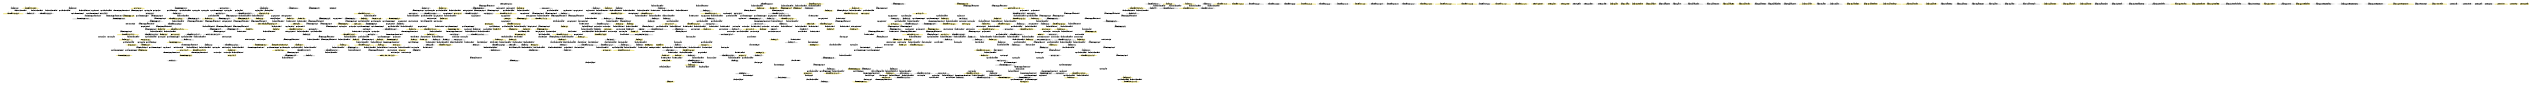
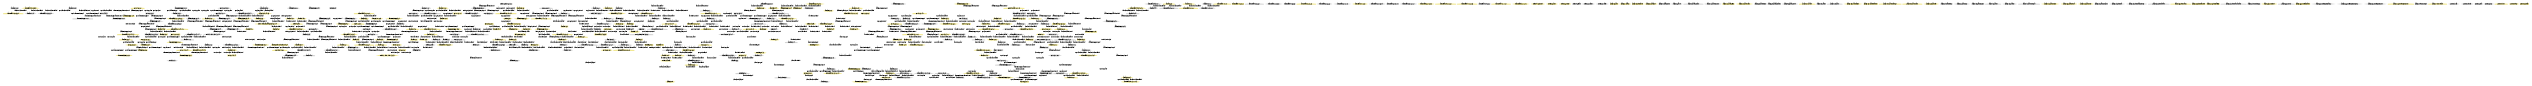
(786, 31) -> (560, 11)
none -> (816, 38)
